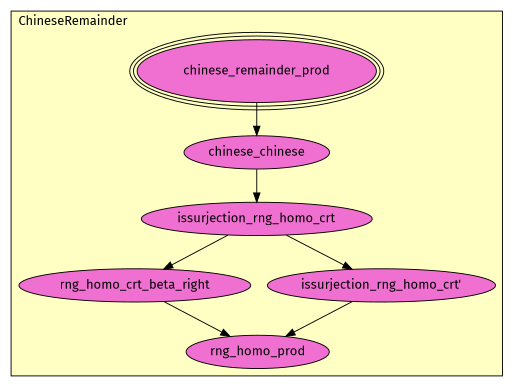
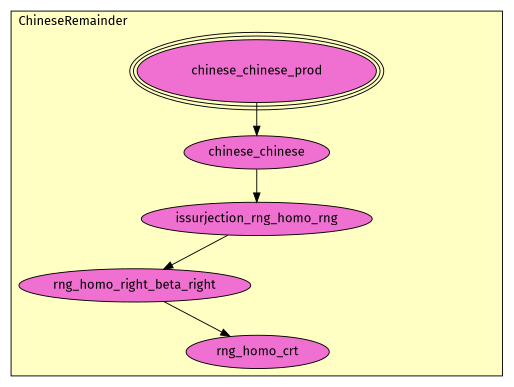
(257, 71) -> (257, 71)
(257, 219) -> (257, 219)
(135, 285) -> (135, 285)
(381, 285) -> none
(258, 352) -> (258, 352)
